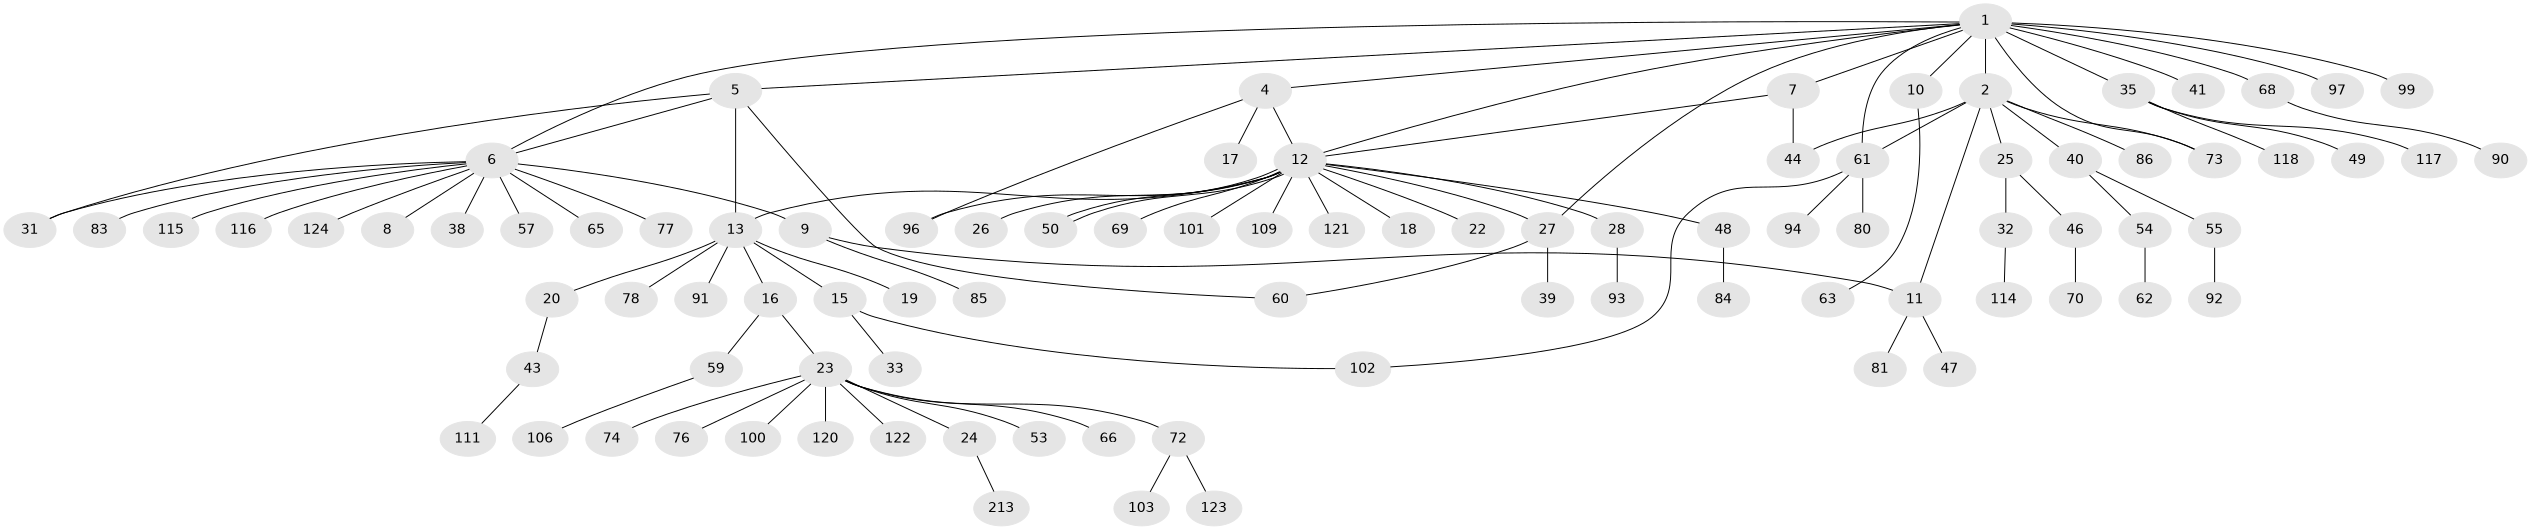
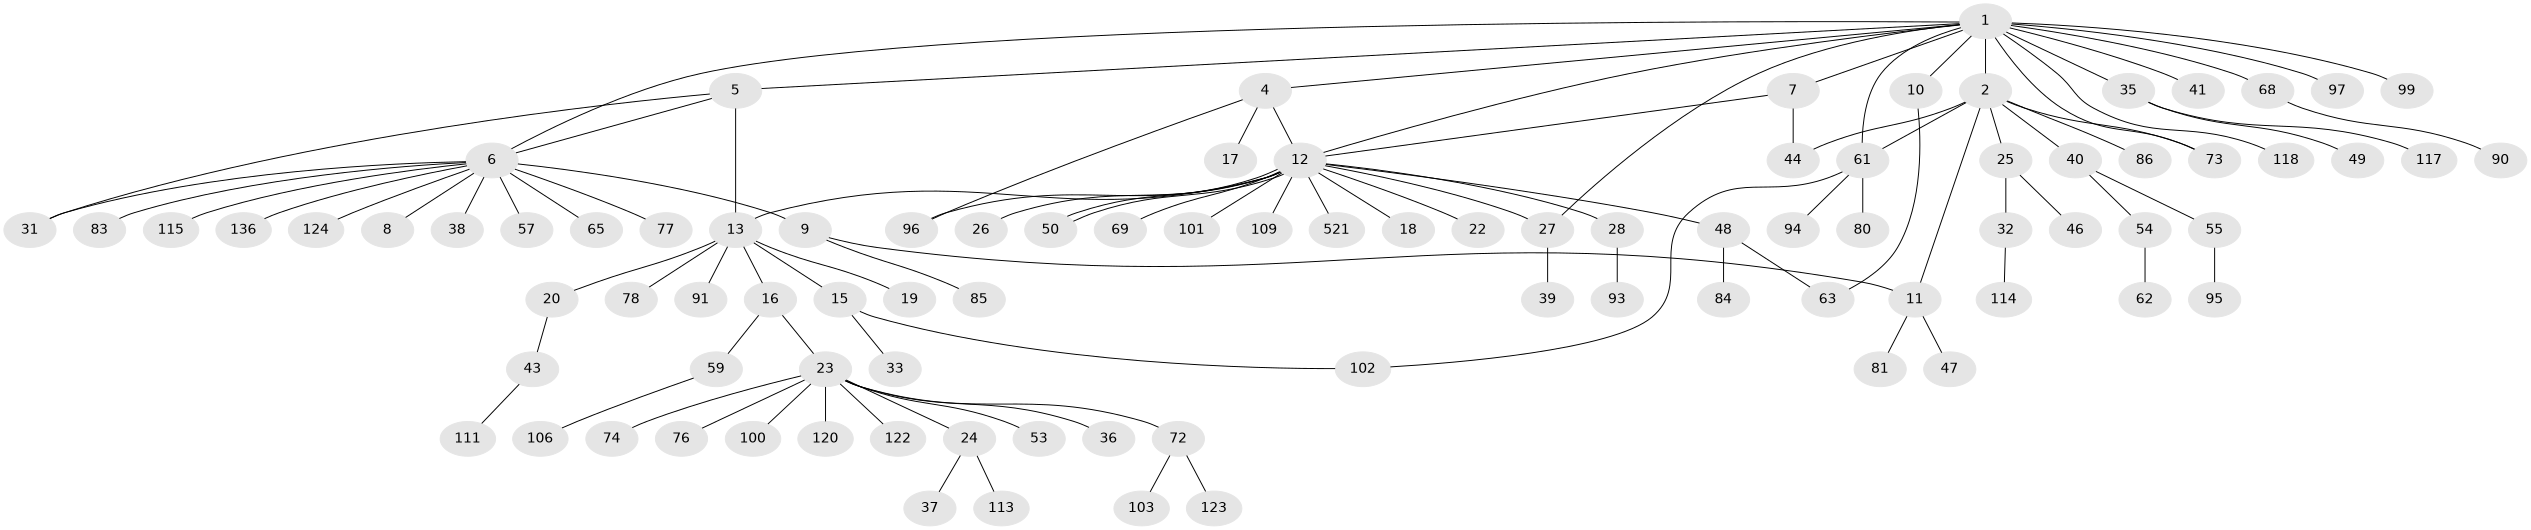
(2210, 127) -> (2121, 120)
(244, 230) -> (244, 230)
(1337, 230) -> (1337, 230)
none -> (1774, 264)
(1281, 300) -> none
(2075, 300) -> none
(2215, 300) -> (2215, 300)
(1109, 439) -> (1109, 439)
none -> (930, 508)
(1001, 508) -> (1001, 508)
